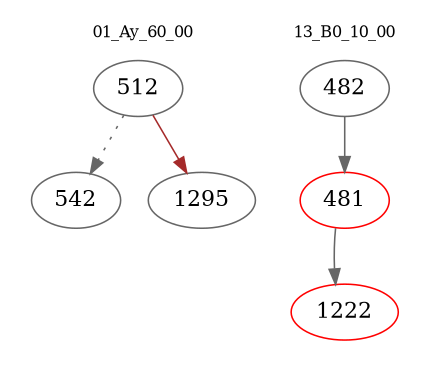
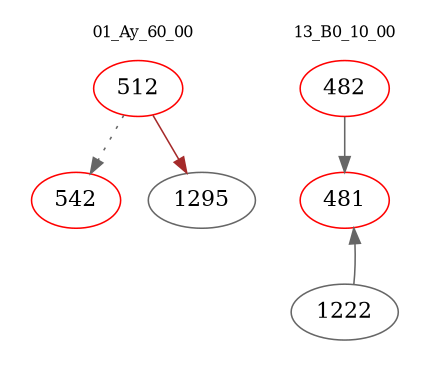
(138, 89) -> (138, 89)
(345, 89) -> (345, 89)
(76, 200) -> (76, 200)
(334, 248) -> (355, 264)
(345, 312) -> (345, 312)
